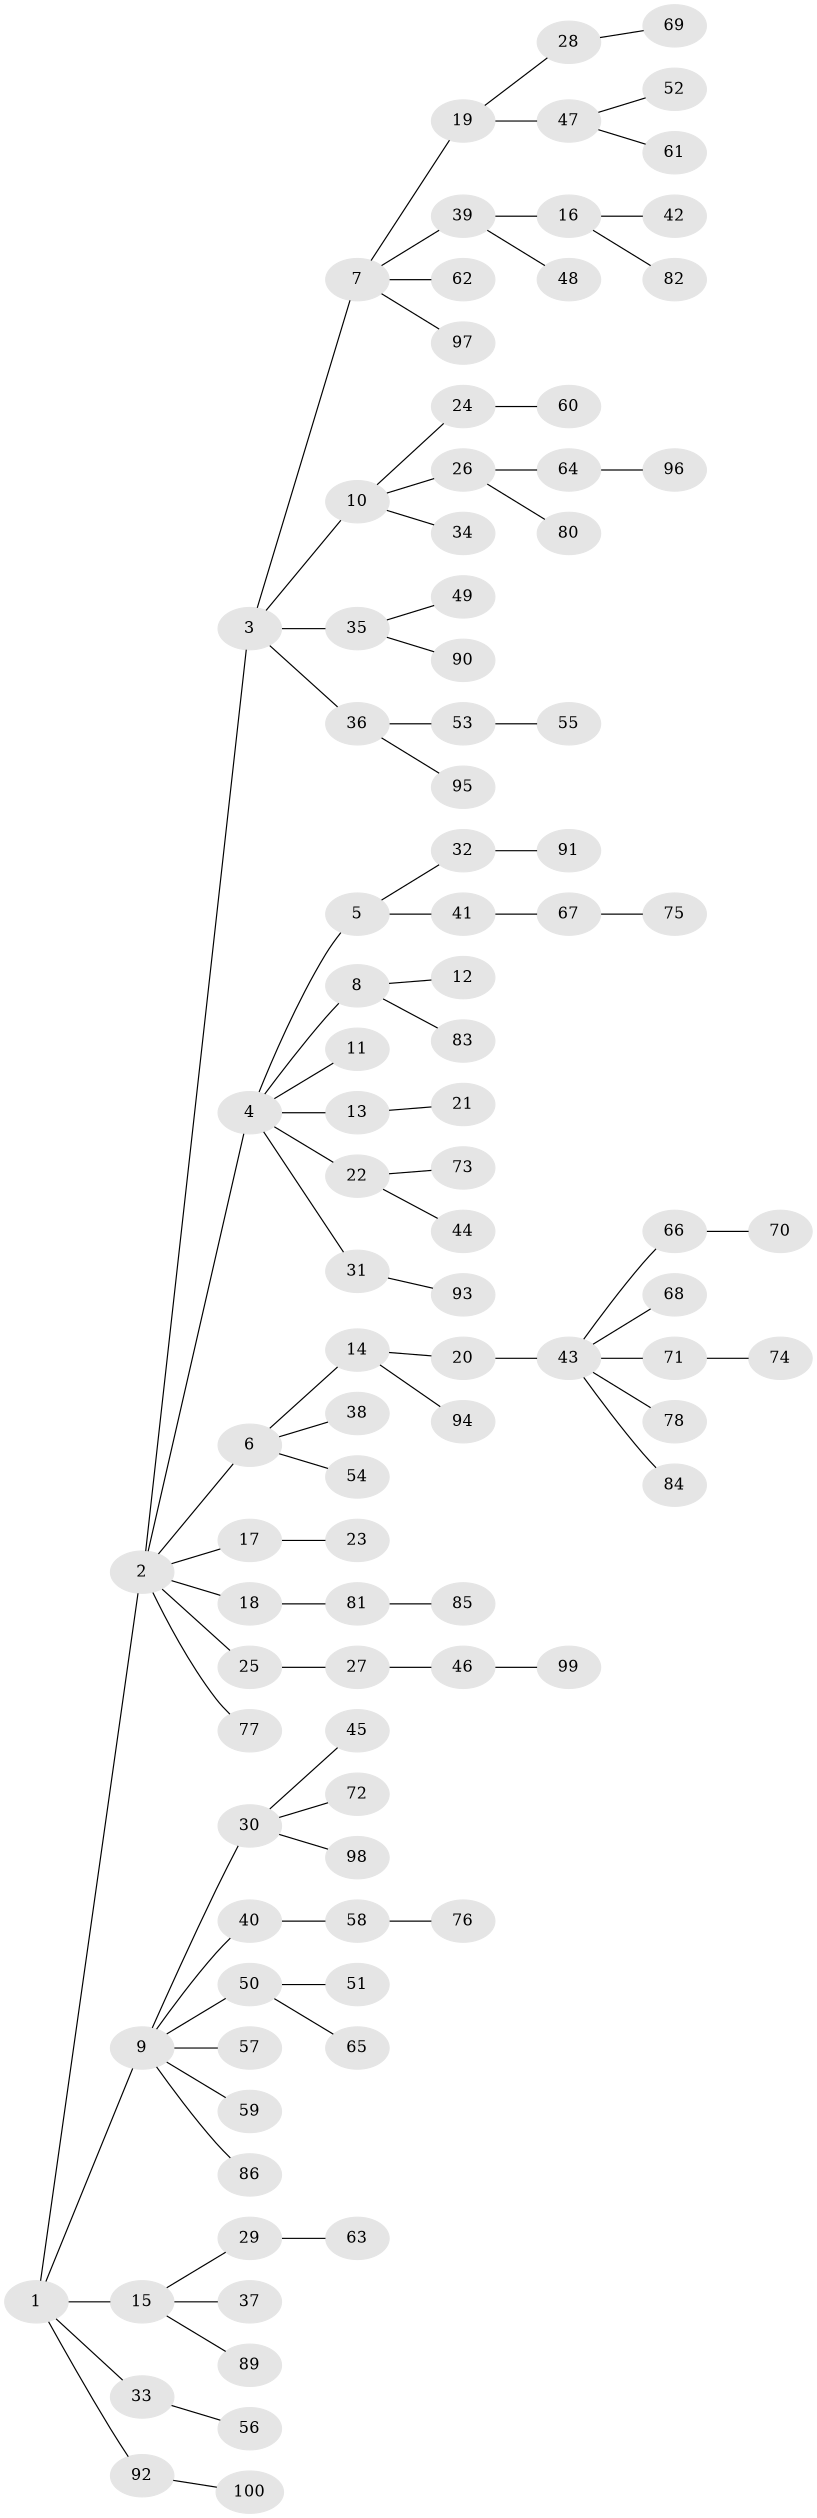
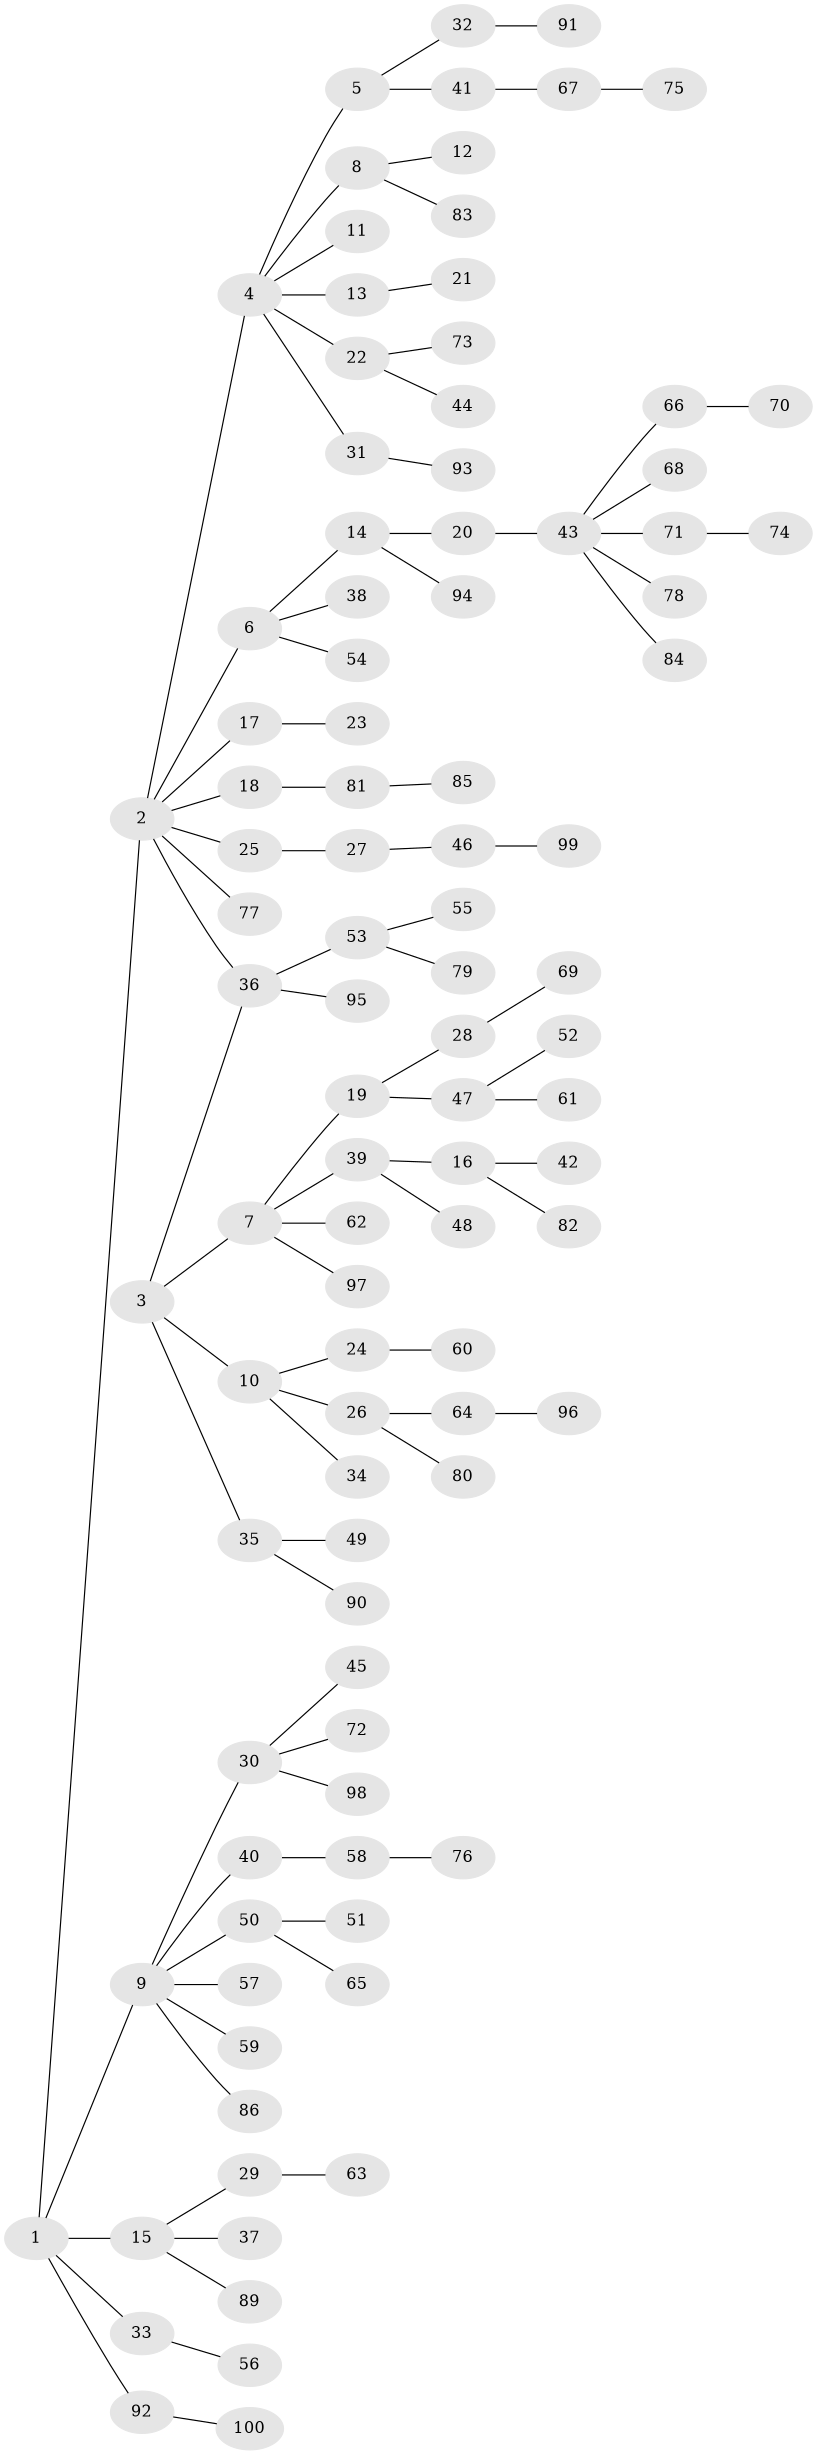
none -> (463, 973)
(196, 1100) -> (190, 905)
